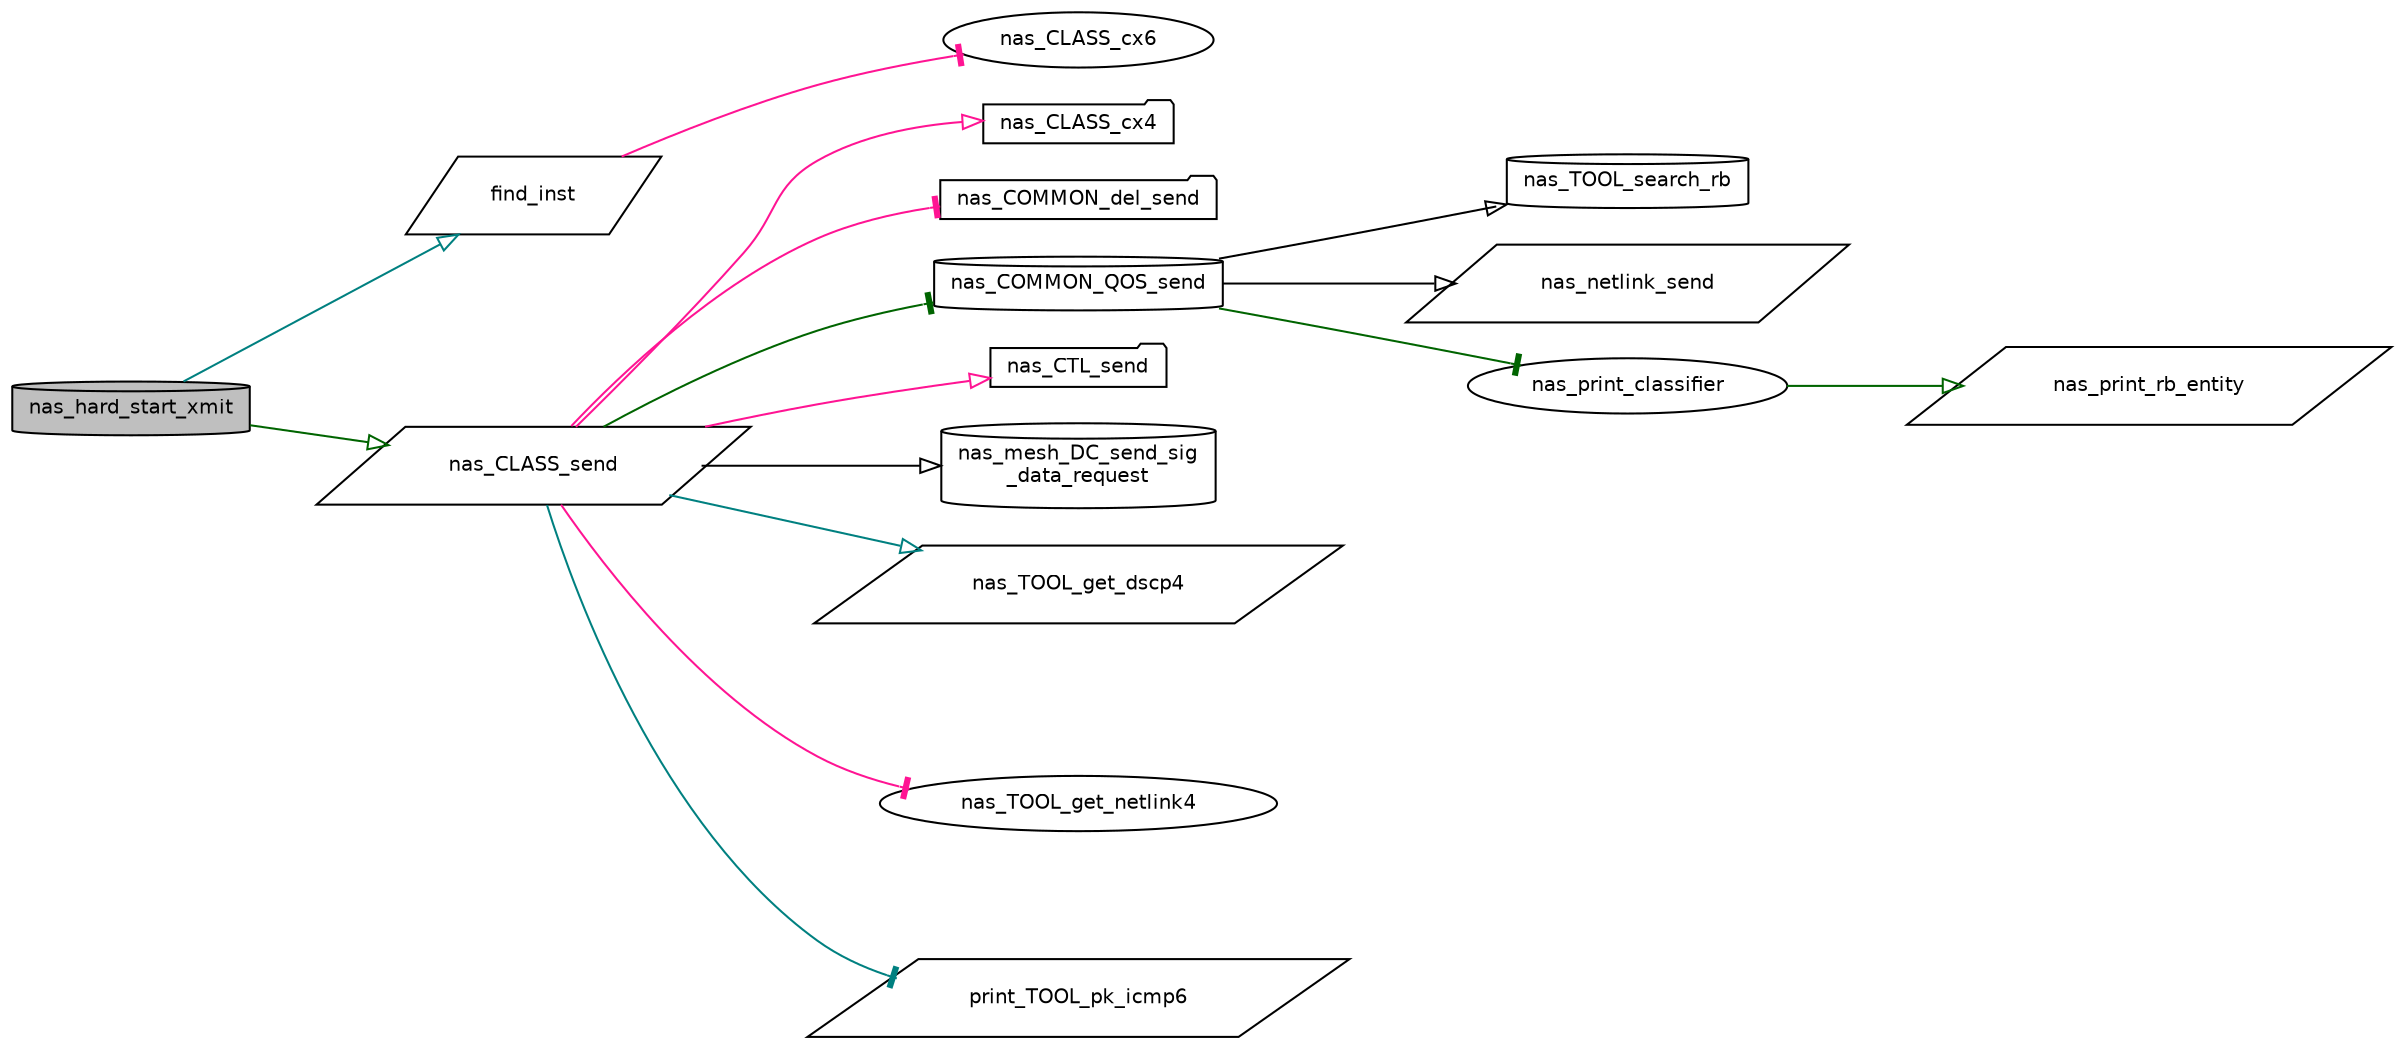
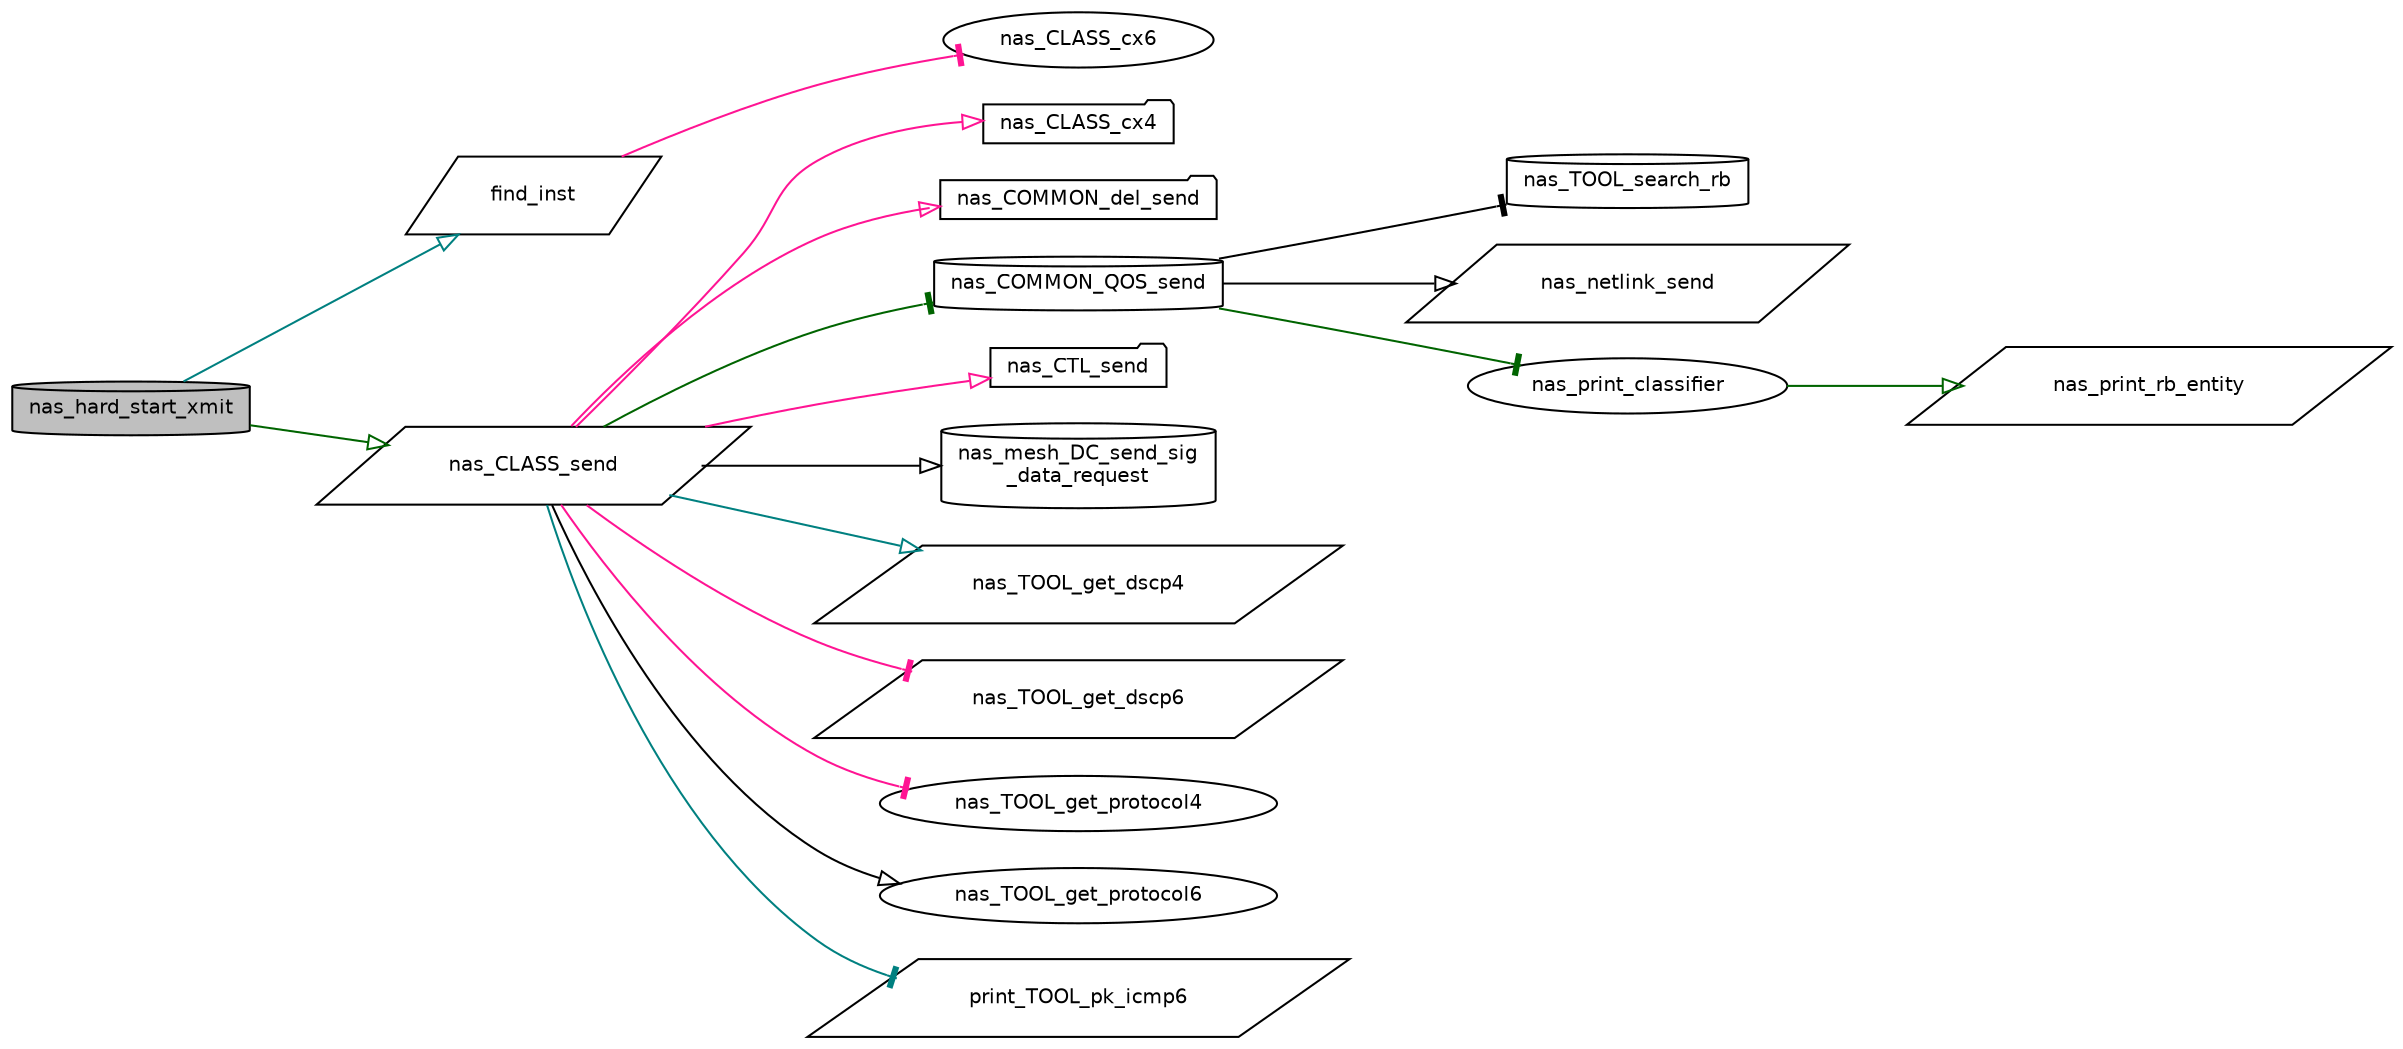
(1358, 233) -> (1358, 233)
(733, 286) -> (733, 286)
none -> (1078, 699)
(1078, 804) -> (1078, 804)
none -> (1078, 896)
